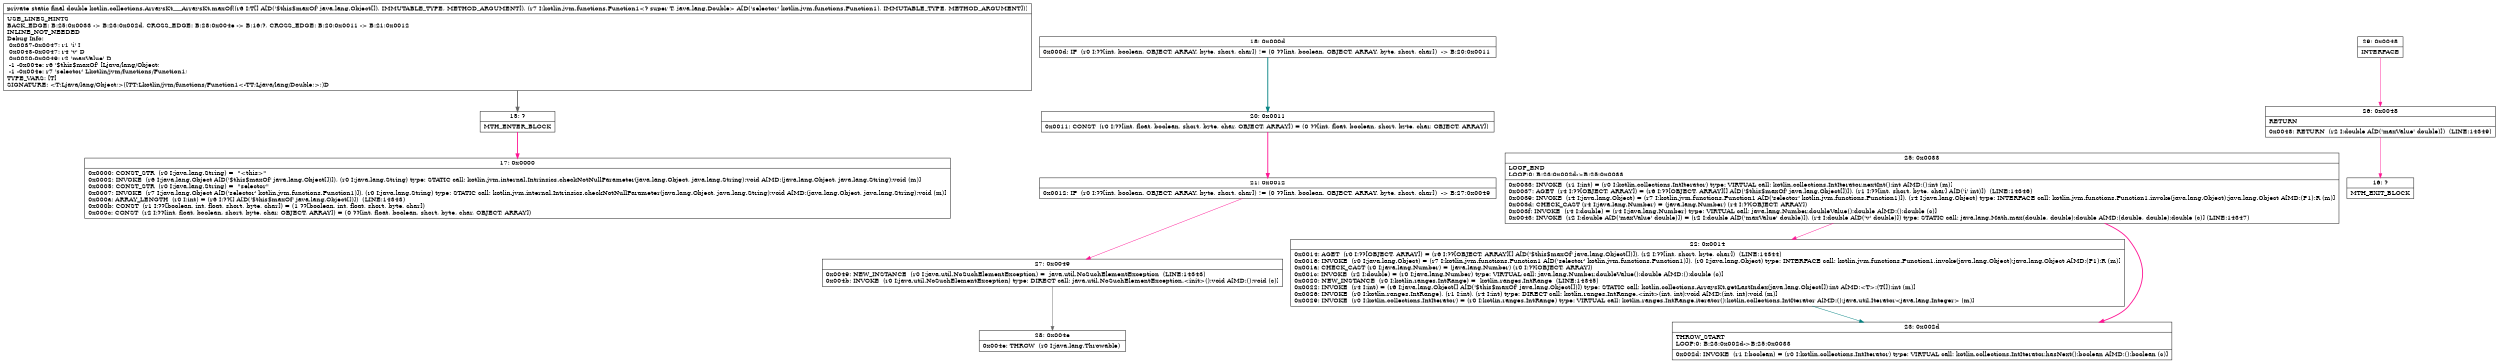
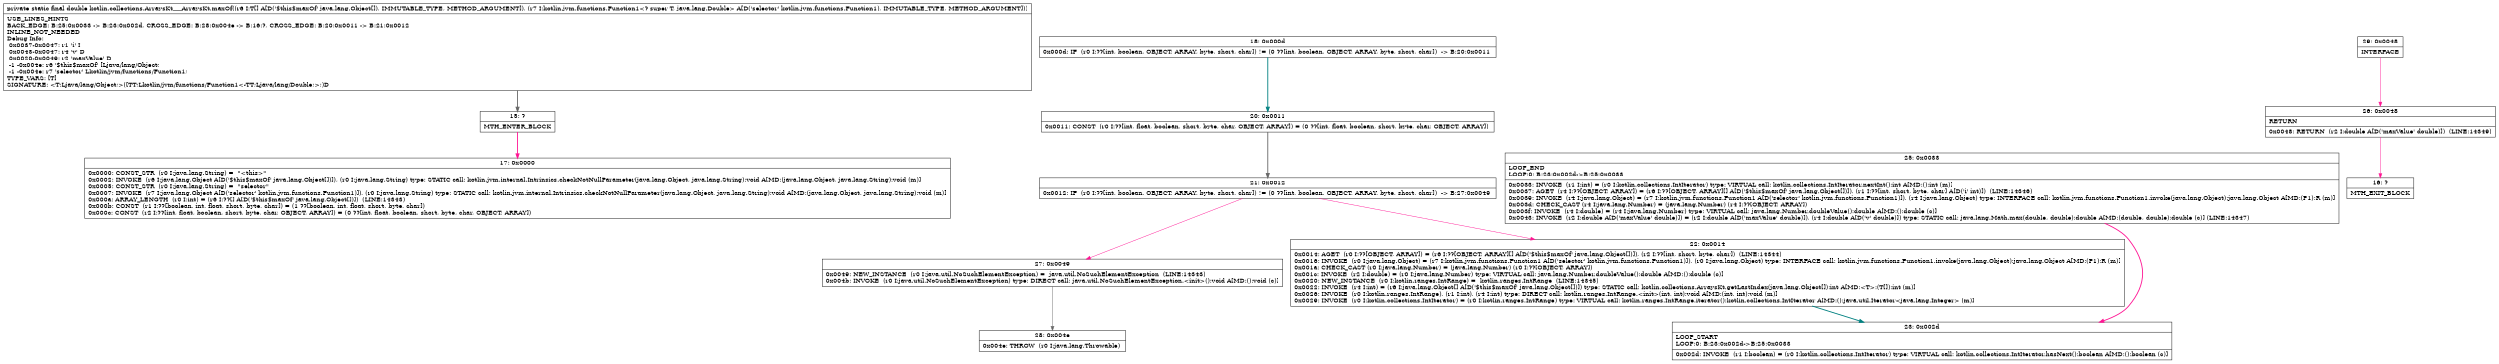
(1268, 153) -> (1268, 153)
(1815, 231) -> (1425, 219)
(1836, 313) -> (1836, 313)
(1700, 337) -> (1697, 337)
